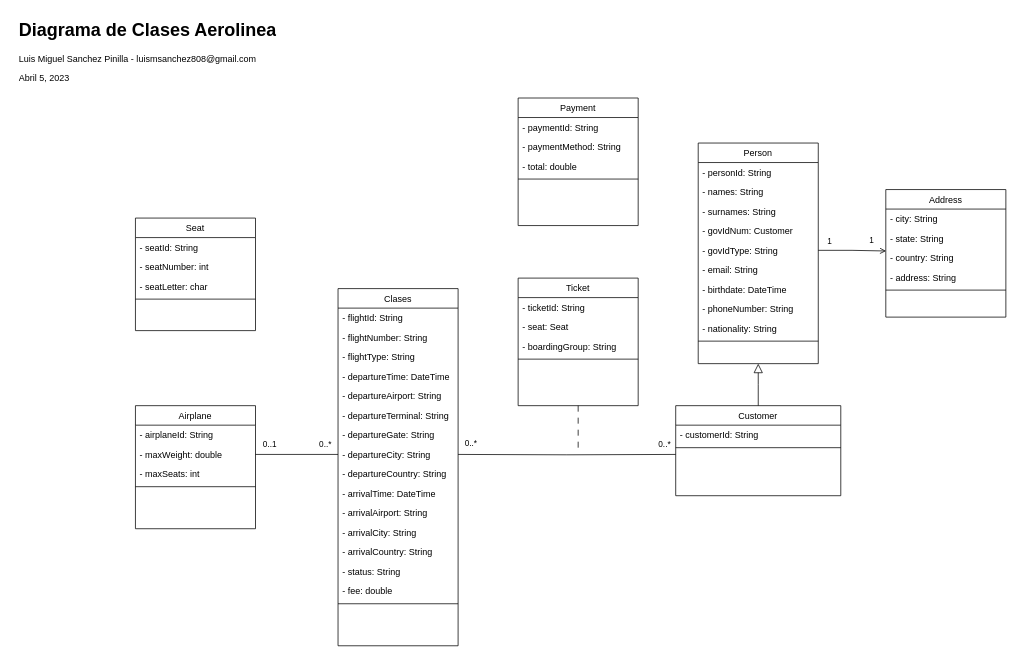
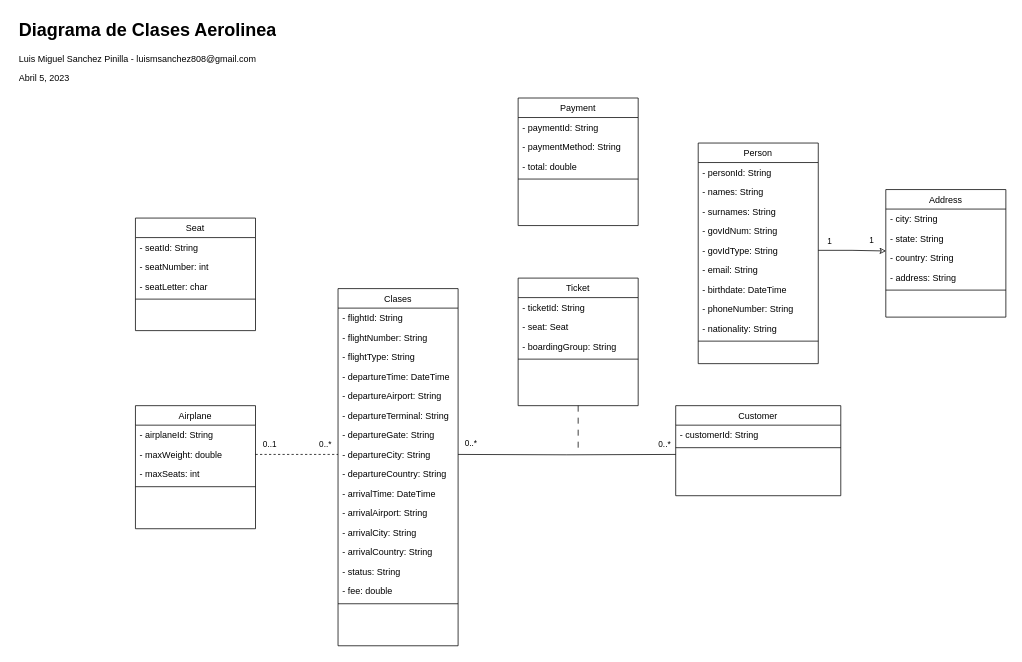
(749, 231) -> (743, 231)
(880, 251) -> (879, 251)
(758, 389) -> none
(296, 454) -> (296, 454)
